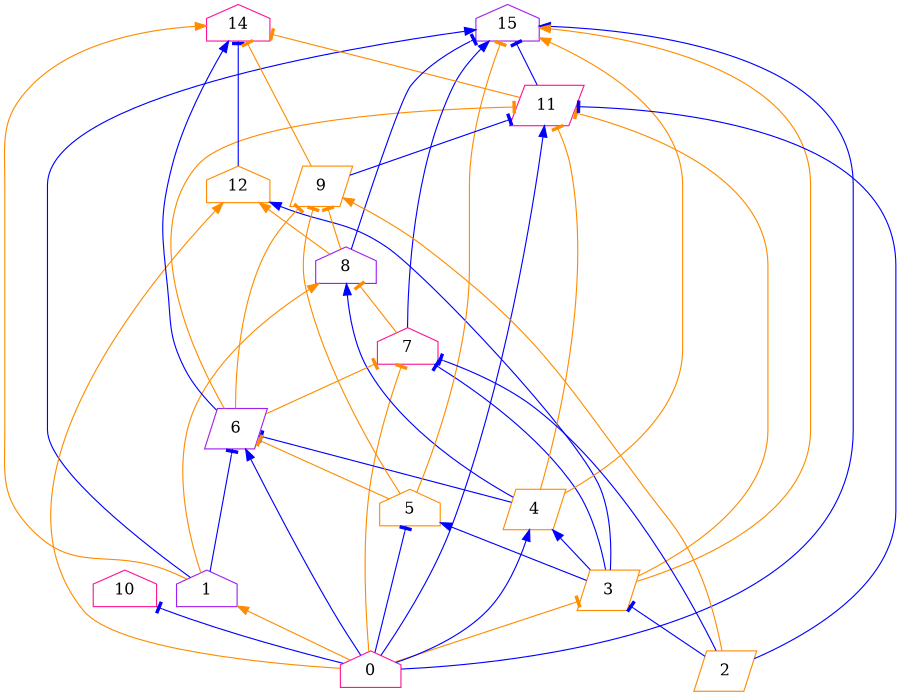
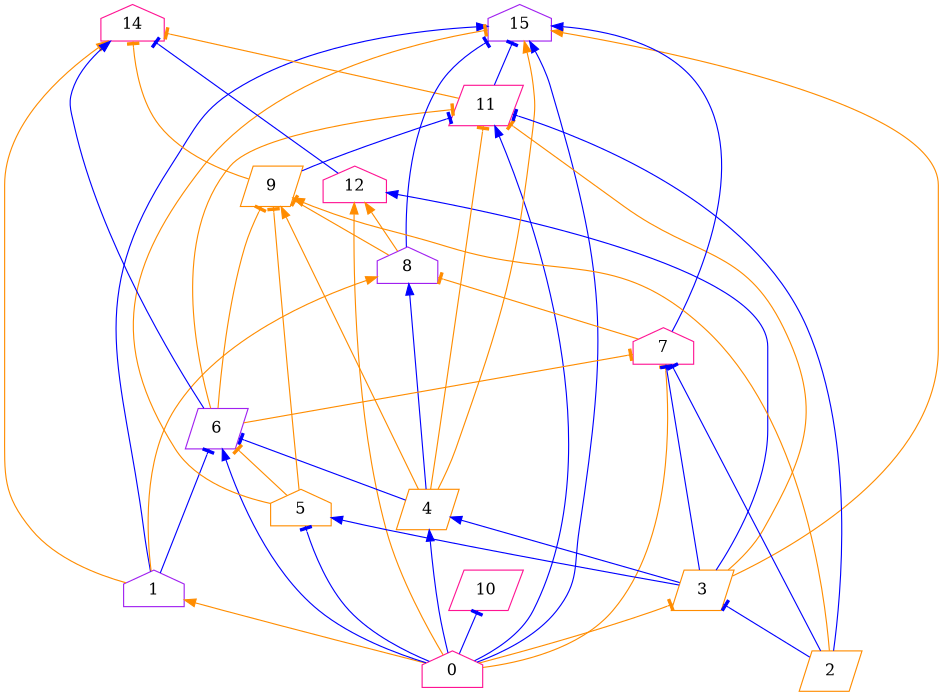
(238, 186) -> (355, 186)
none -> (349, 346)
(125, 590) -> (486, 590)
